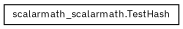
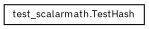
(92, 15) -> (74, 15)
